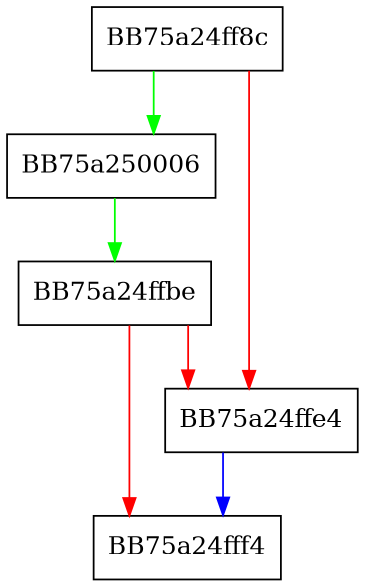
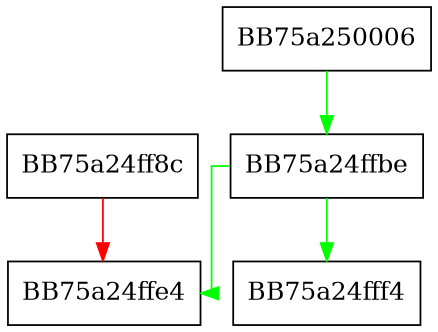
(154, 93) -> none
(188, 348) -> (212, 221)
(129, 412) -> (327, 221)
(223, 475) -> none
